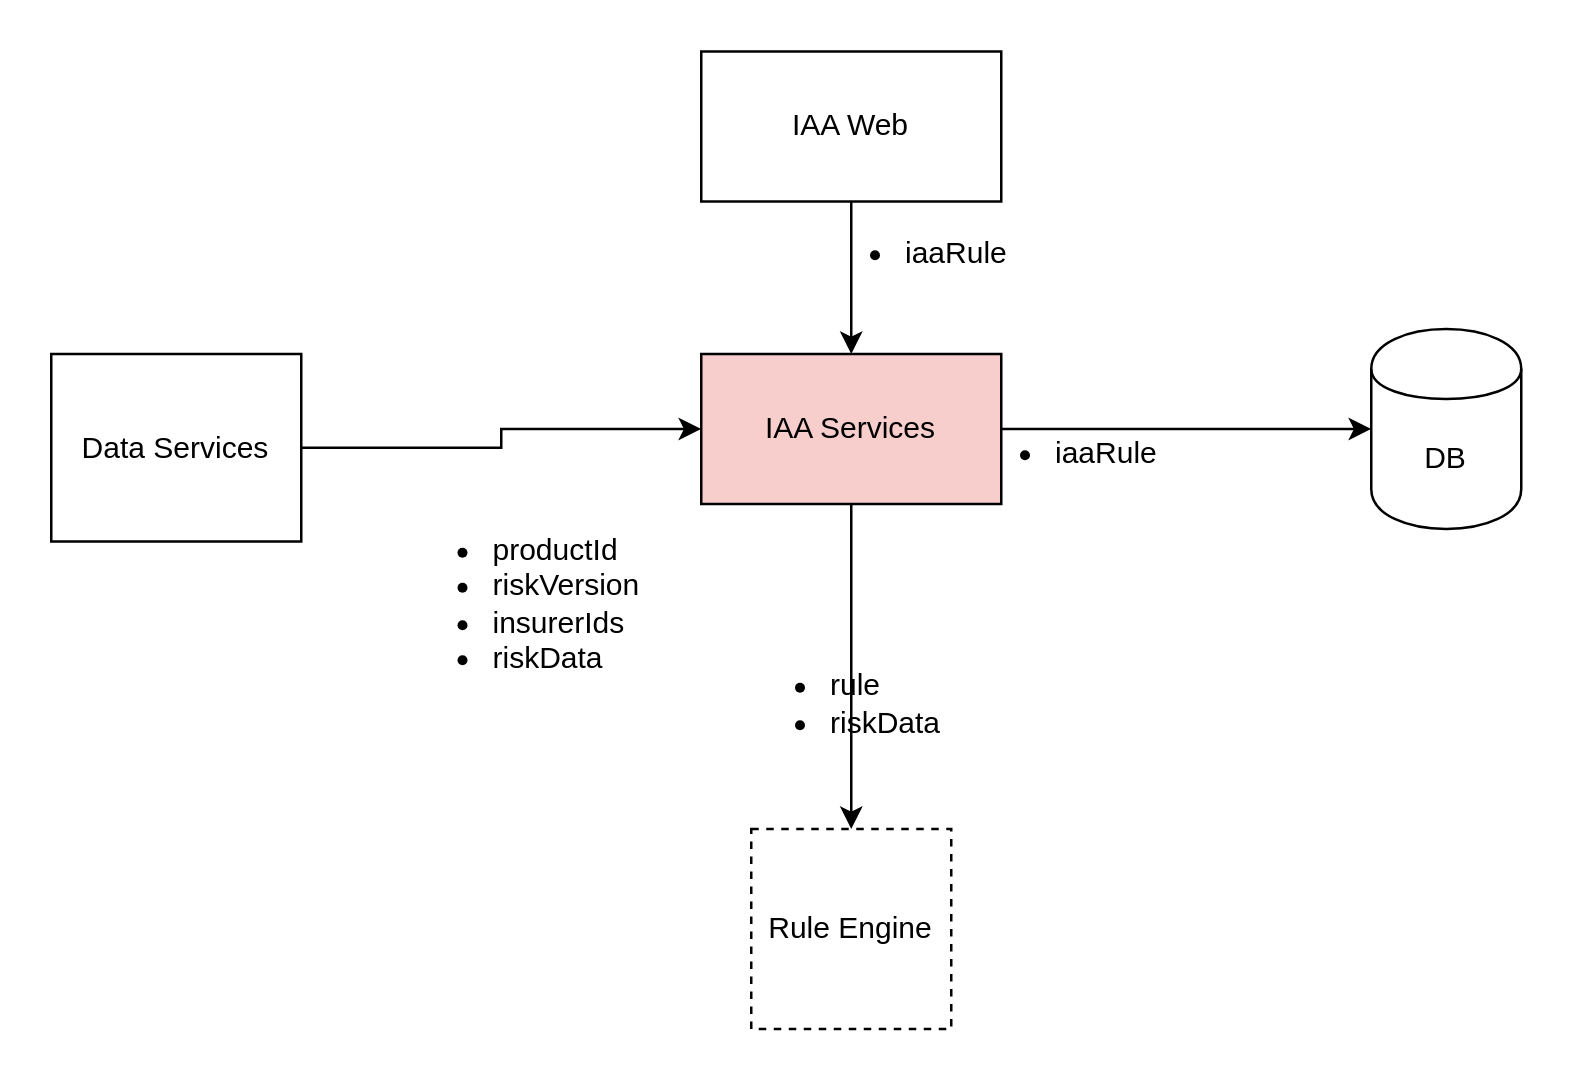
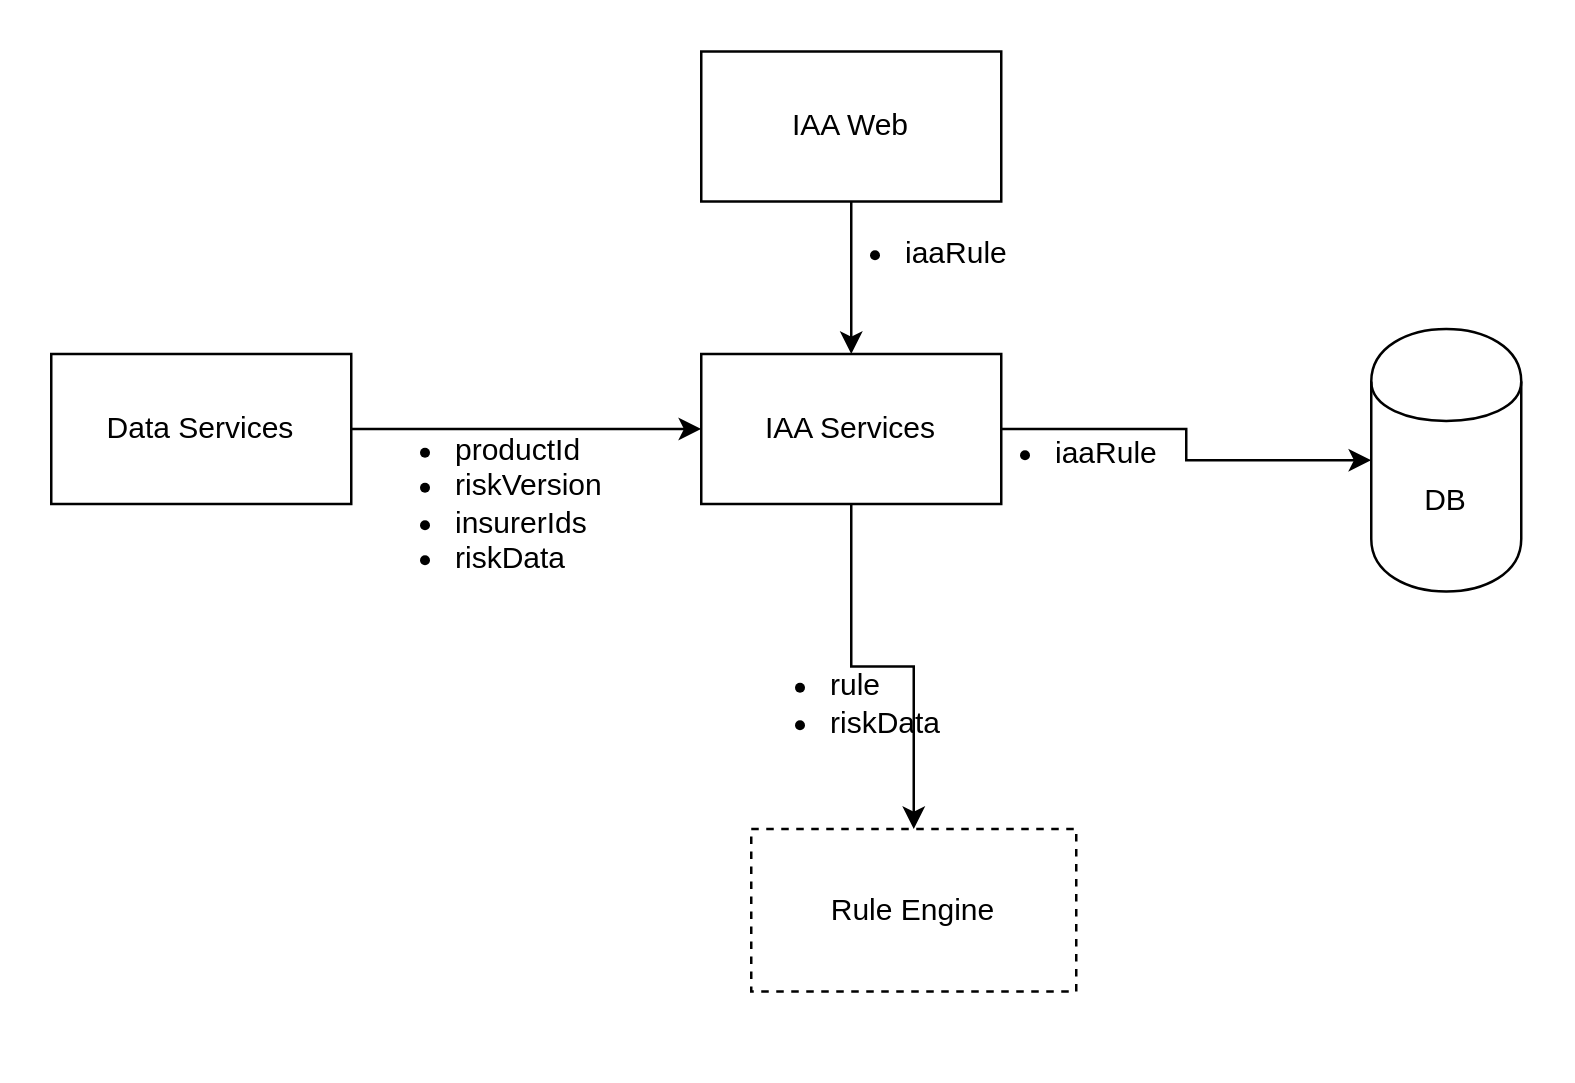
(851, 429) -> (851, 429)
(1446, 429) -> (1446, 460)
(176, 448) -> (201, 429)
(489, 604) -> (451, 504)
(851, 929) -> (914, 910)
